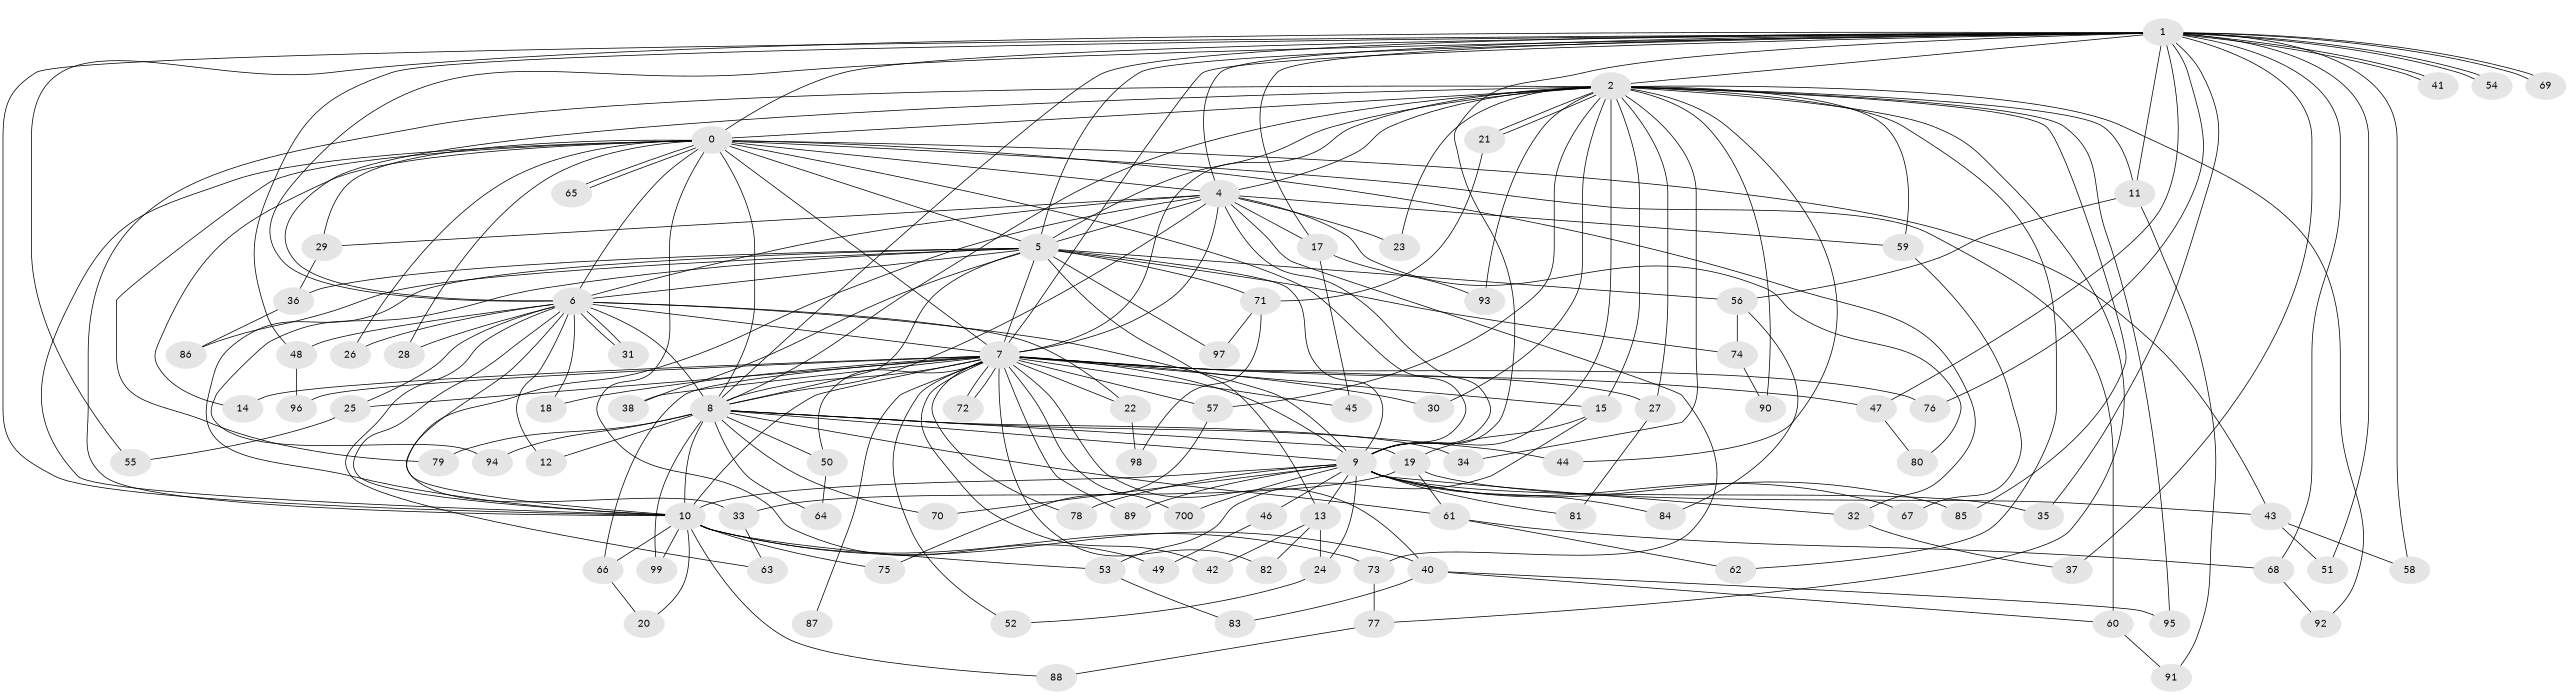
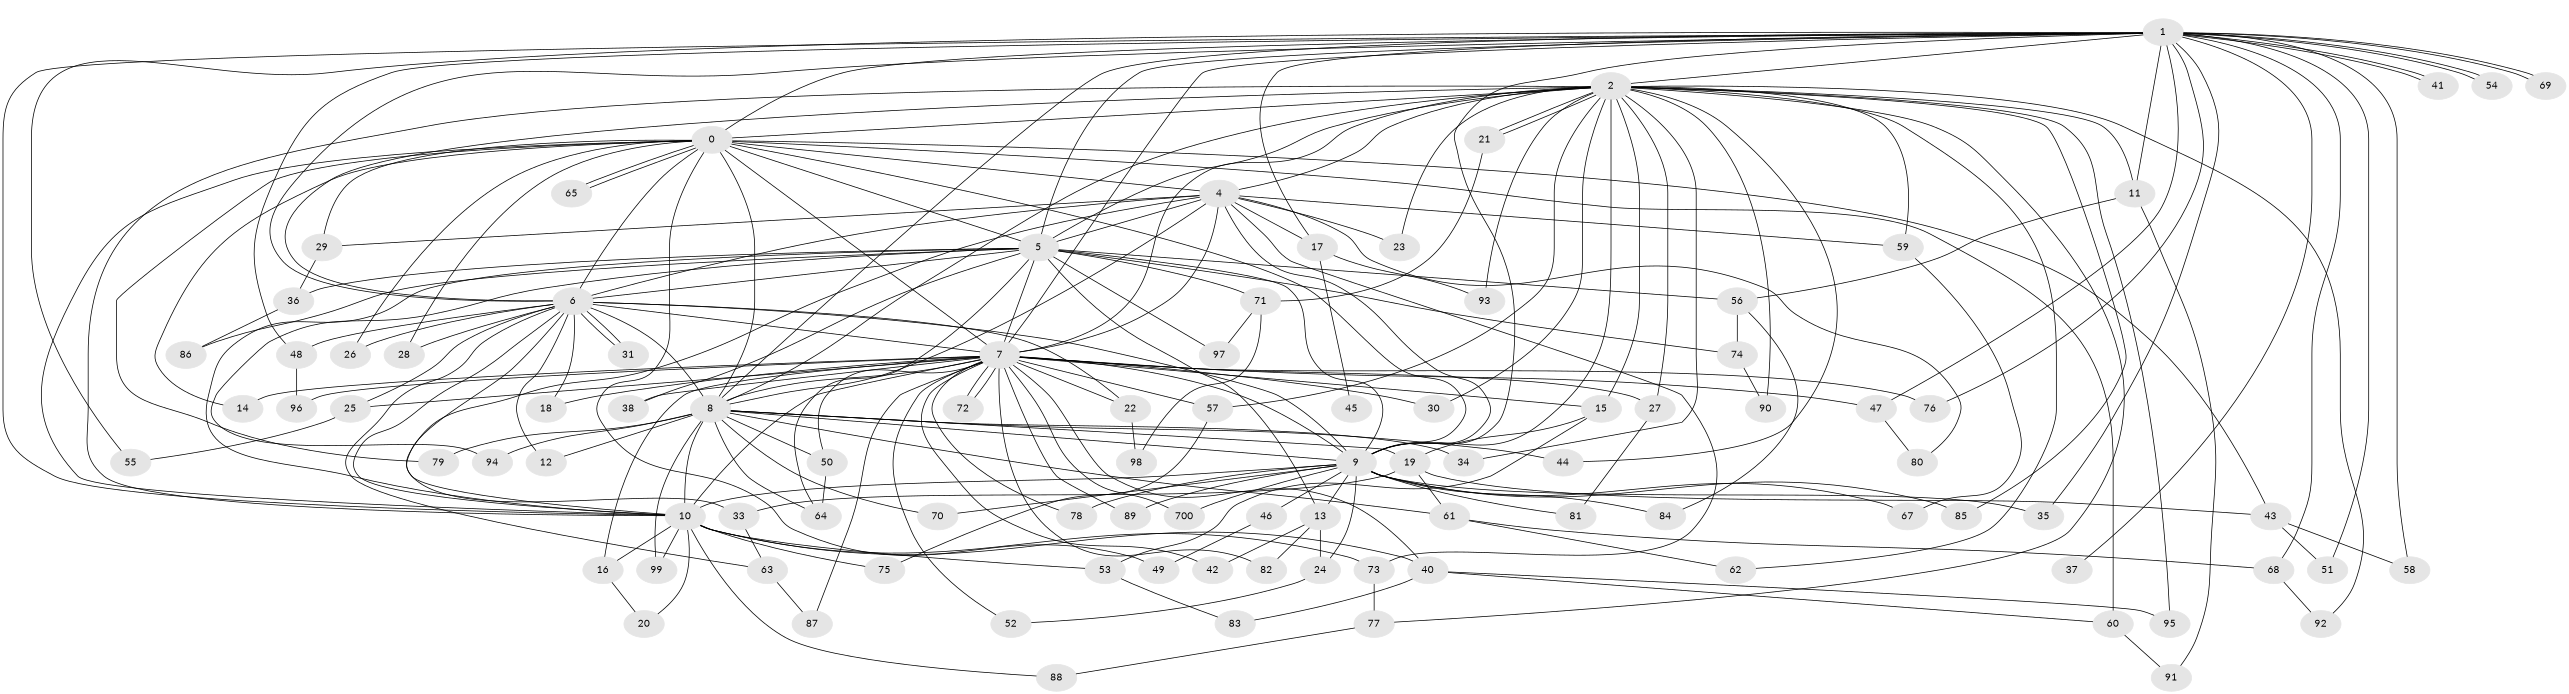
(1624, 41) -> none
(899, 351) -> (947, 338)
(1168, 381) -> none
(1854, 516) -> none
(603, 570) -> (603, 570)
none -> (790, 597)
